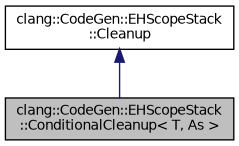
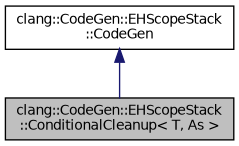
(120, 28) -> (120, 28)
